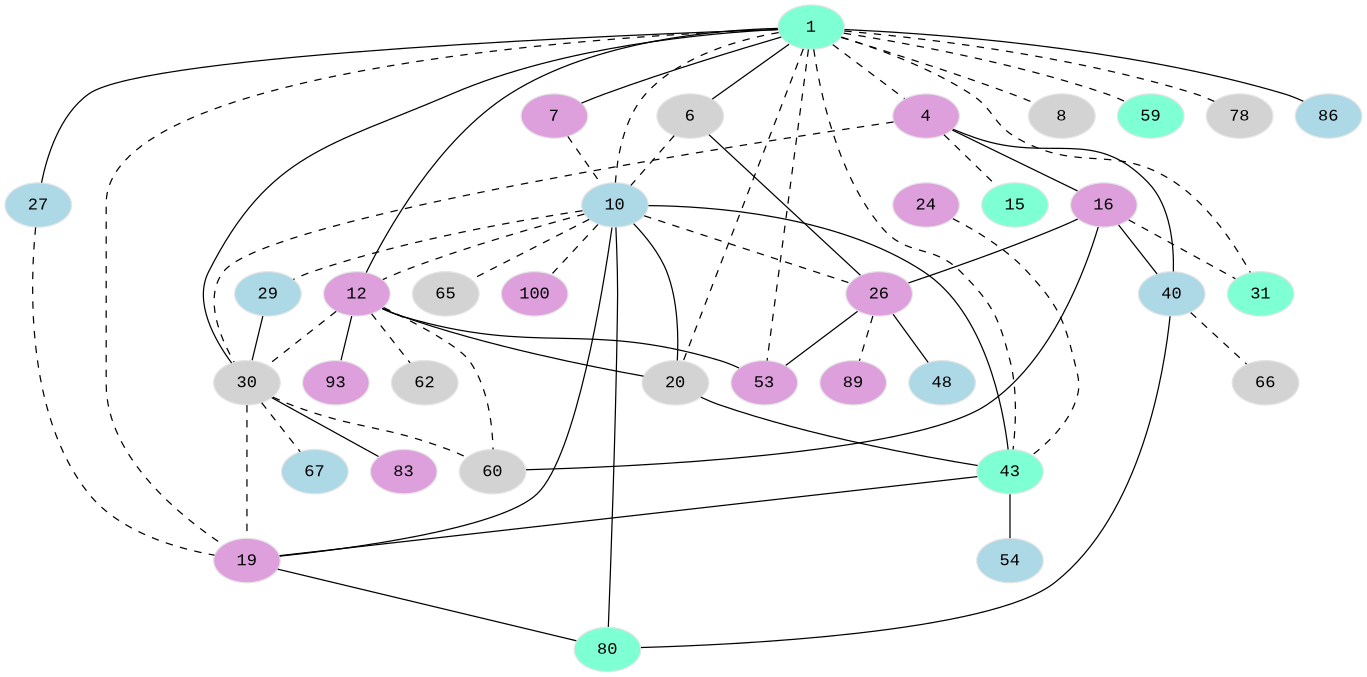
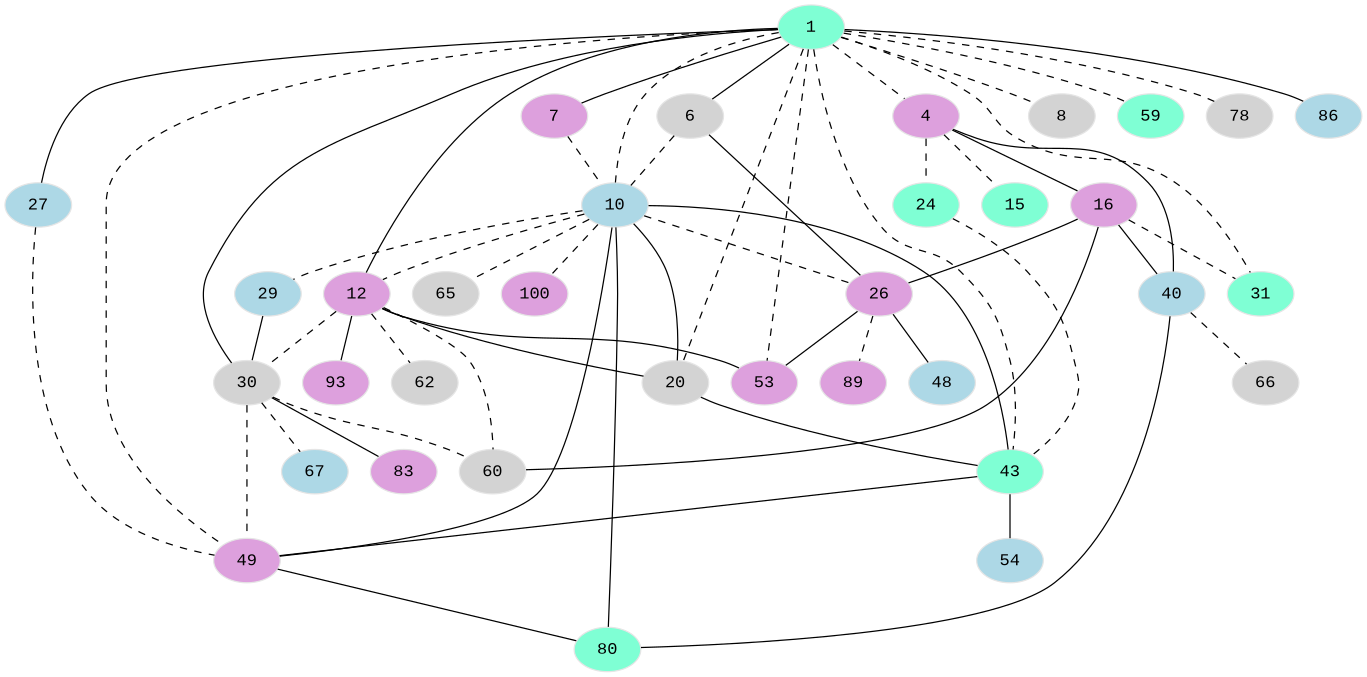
(506, 187) -> (926, 161)
(926, 205) -> (926, 205)
(247, 561) -> (247, 561)
